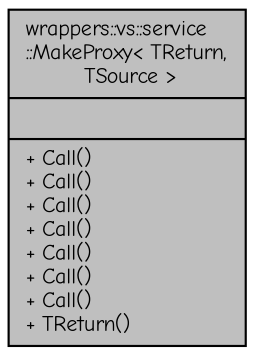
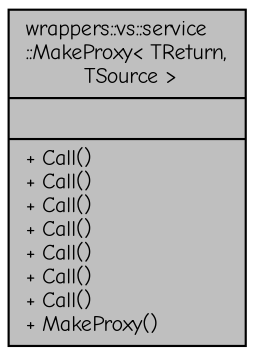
(79, 324) -> (93, 324)
